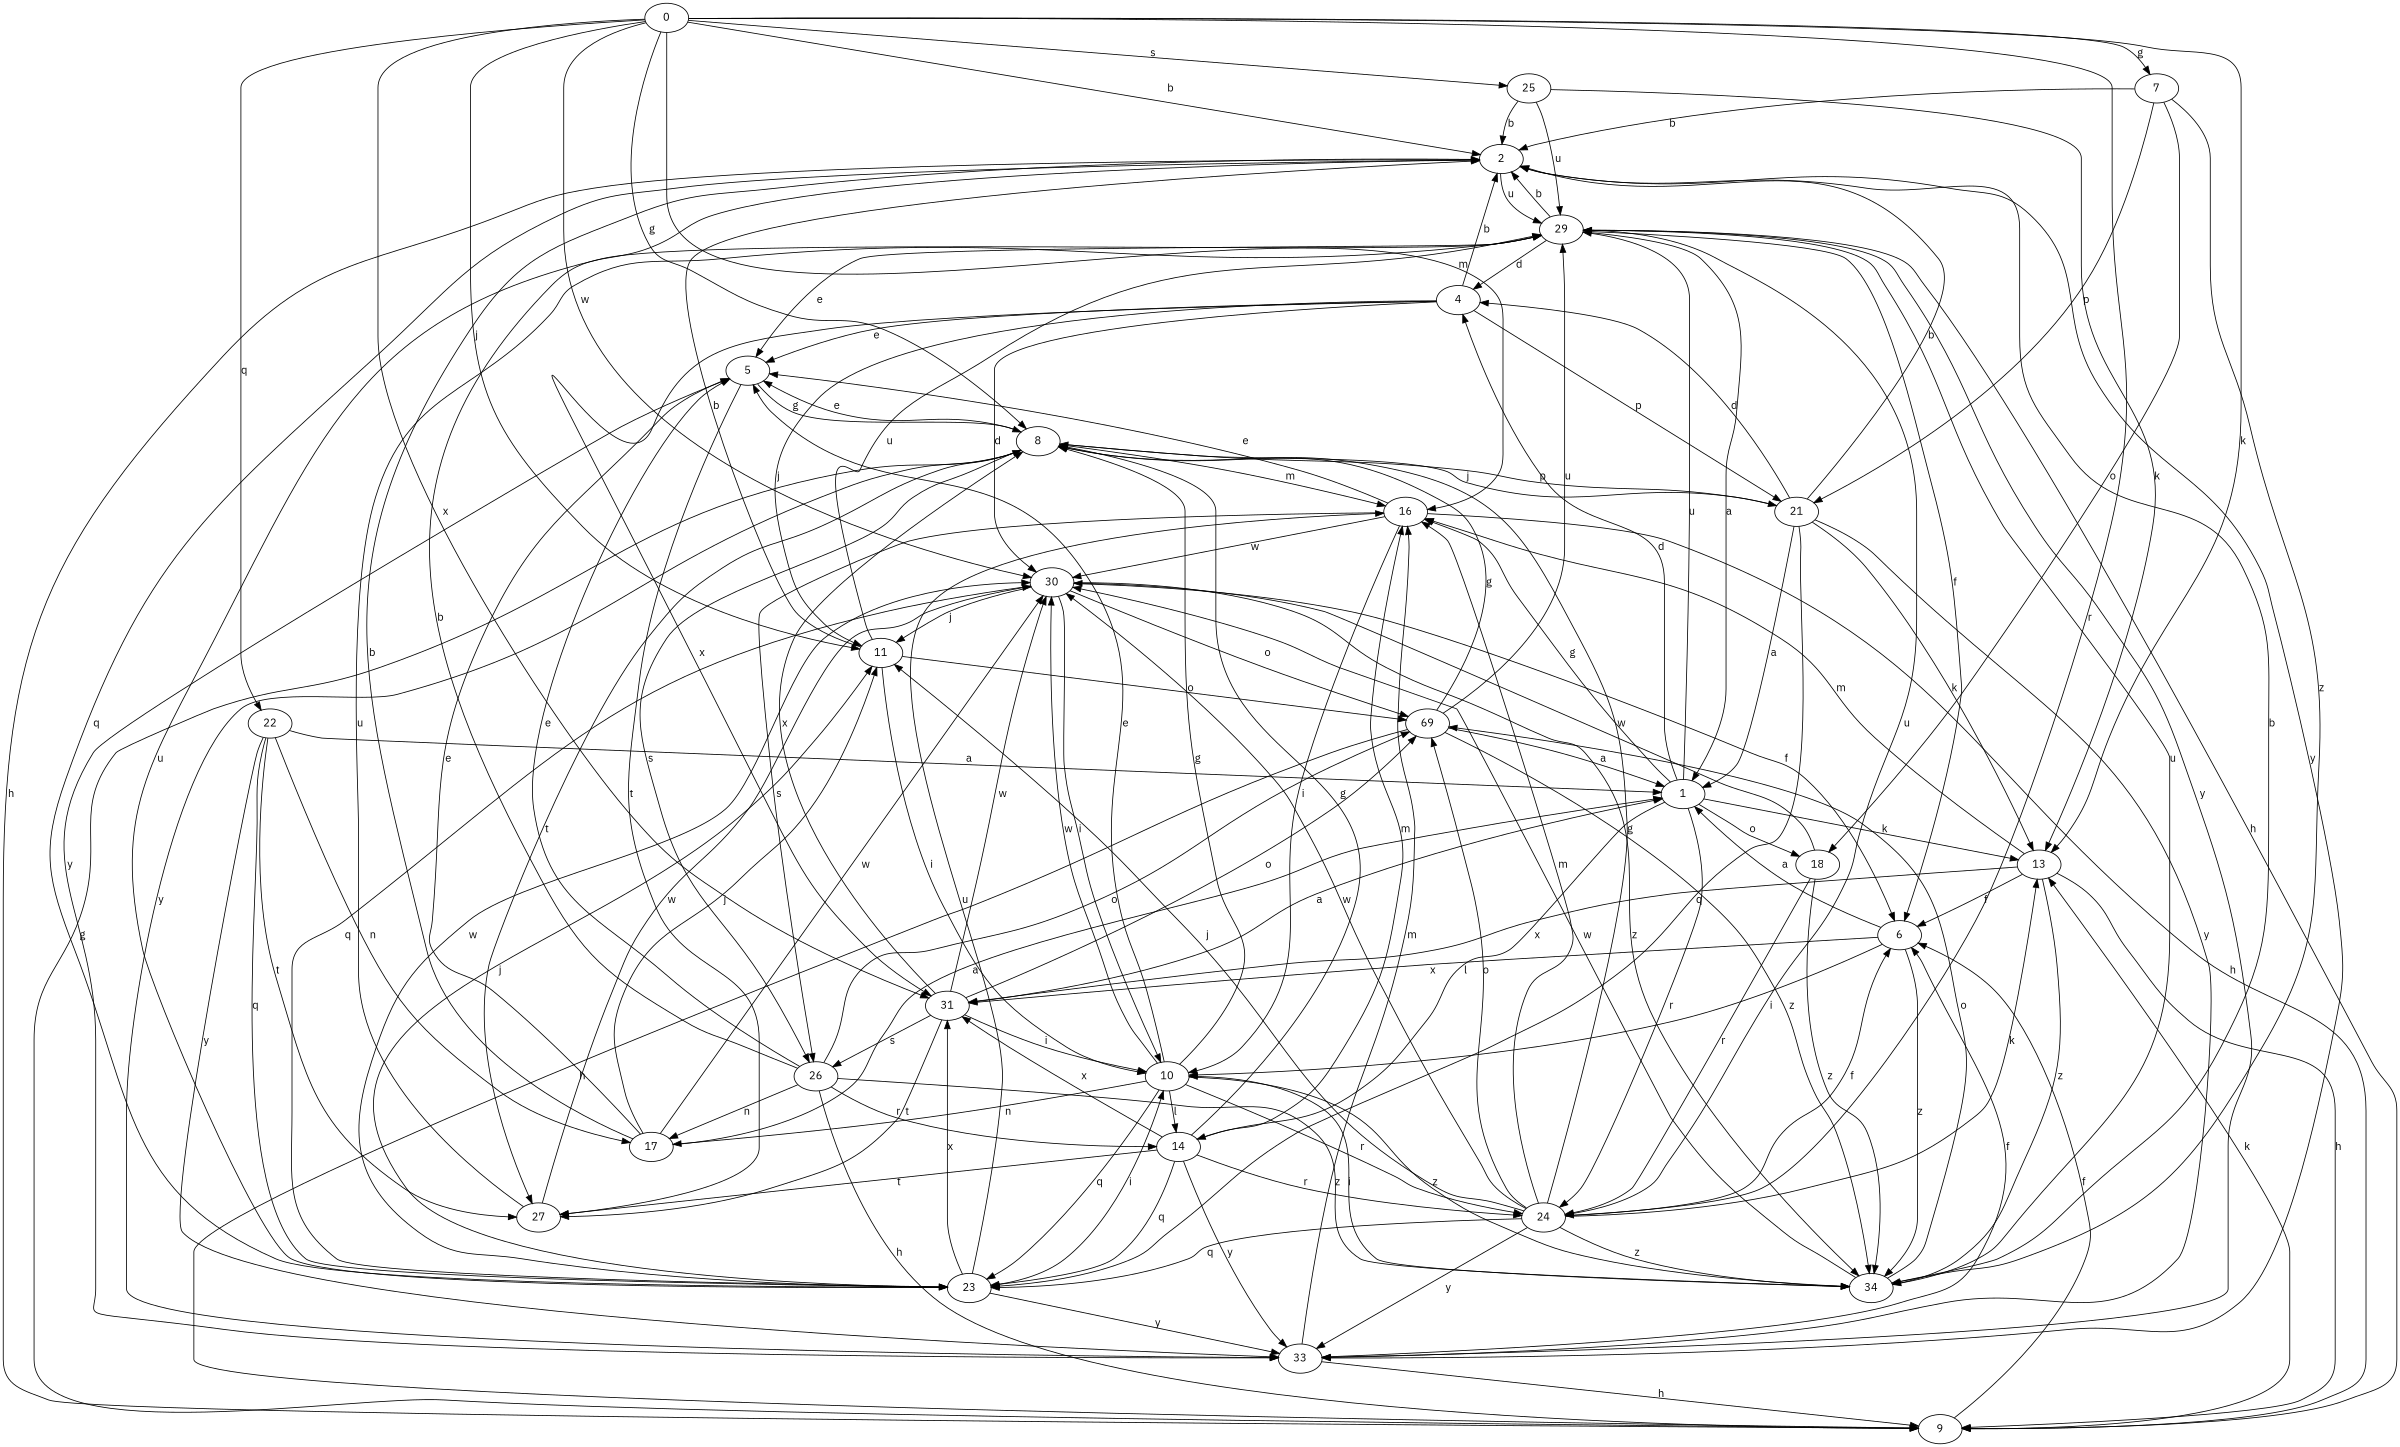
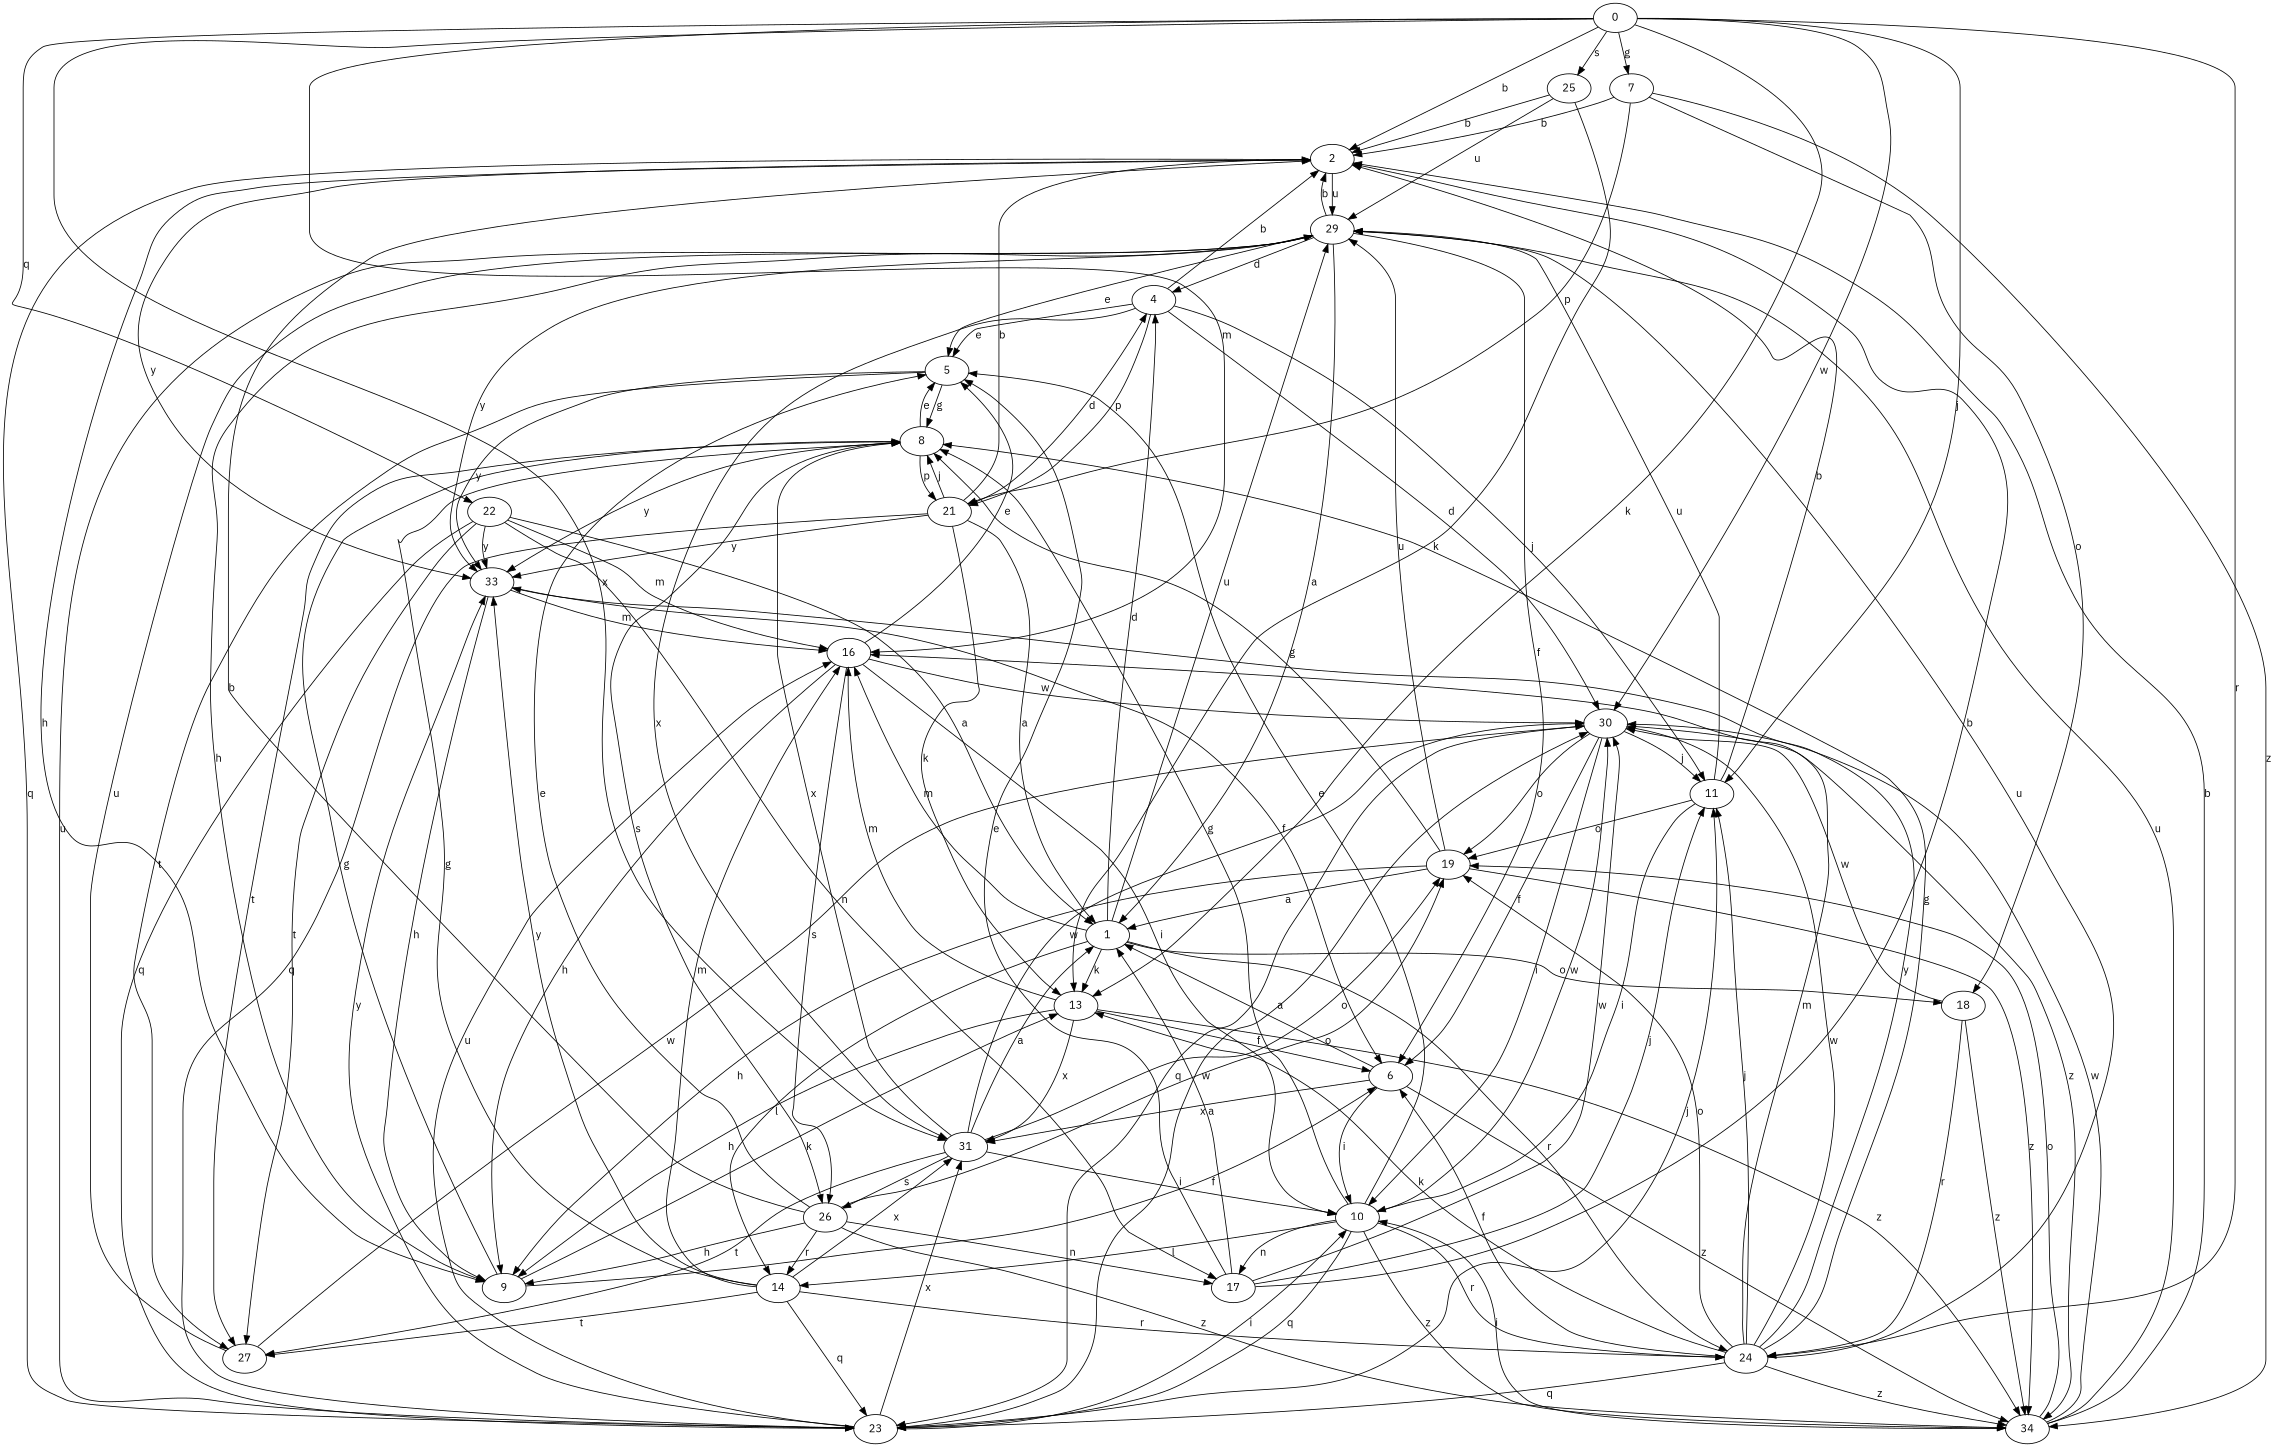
(735, 295) -> none
(1220, 469) -> (657, 598)
(1573, 653) -> (929, 794)
(1428, 724) -> (1448, 865)
